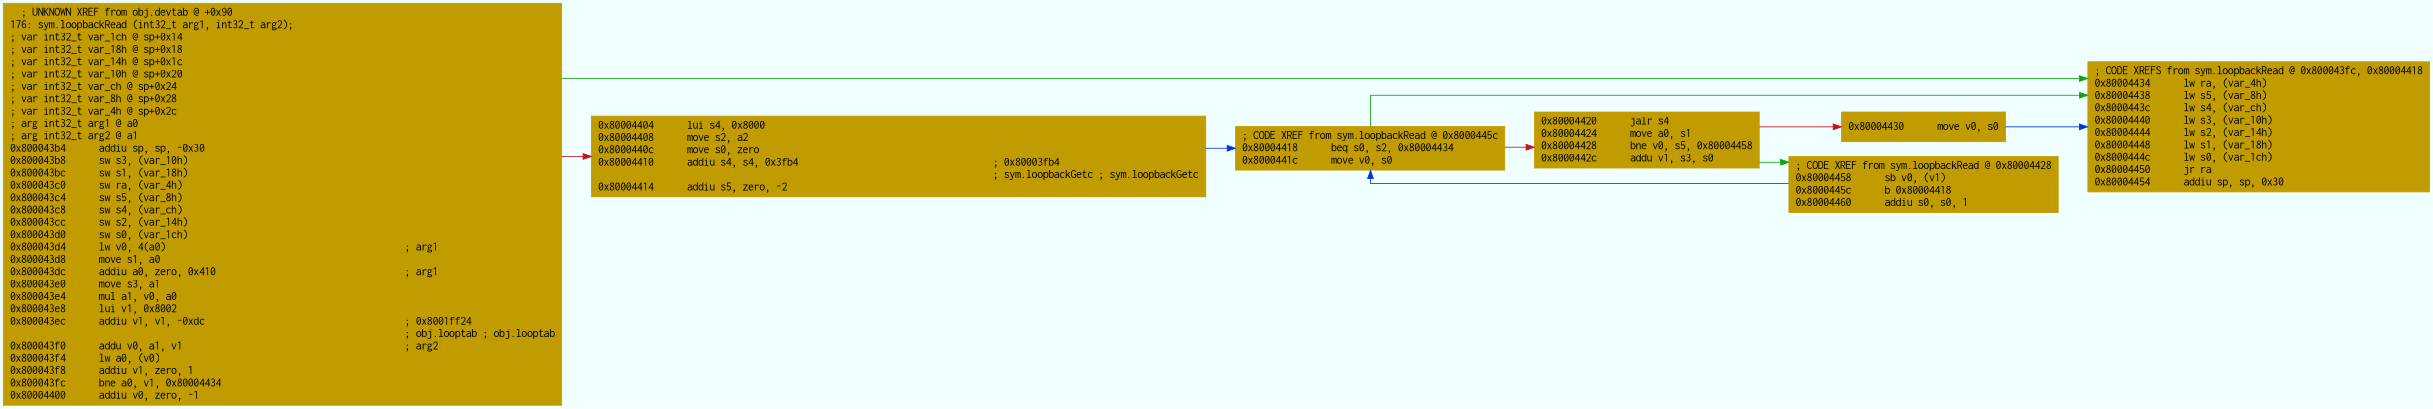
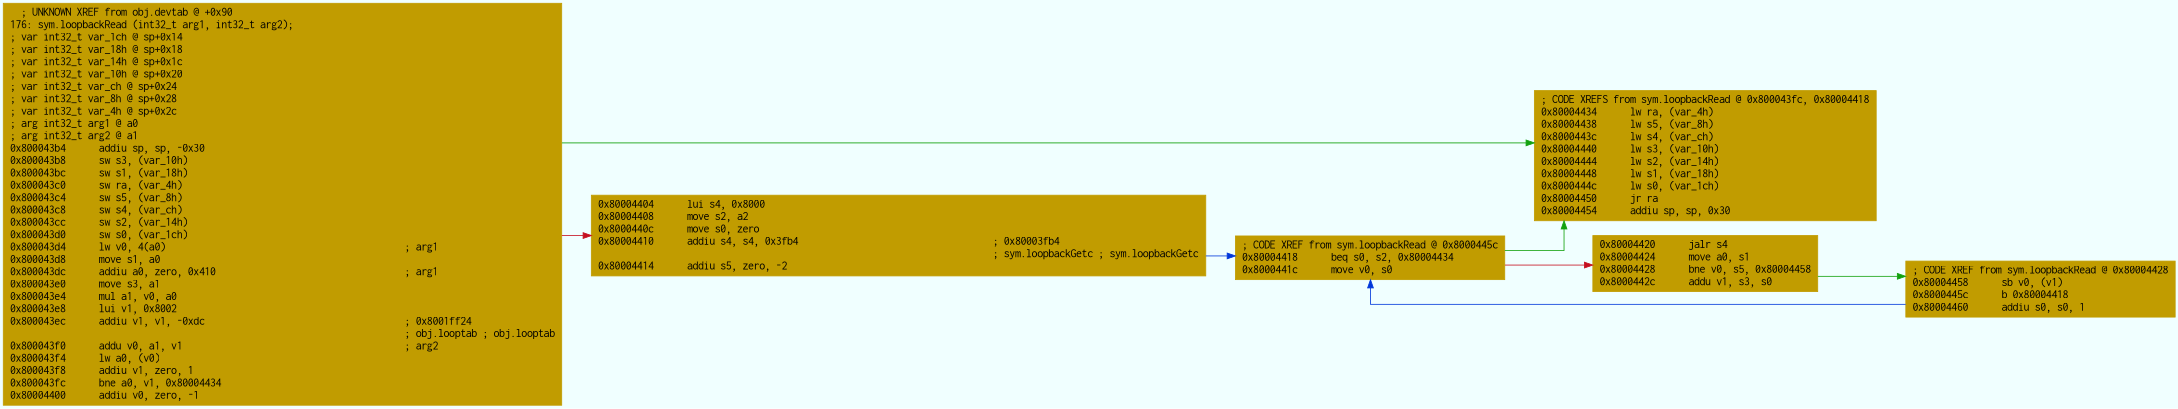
(1924, 127) -> none
